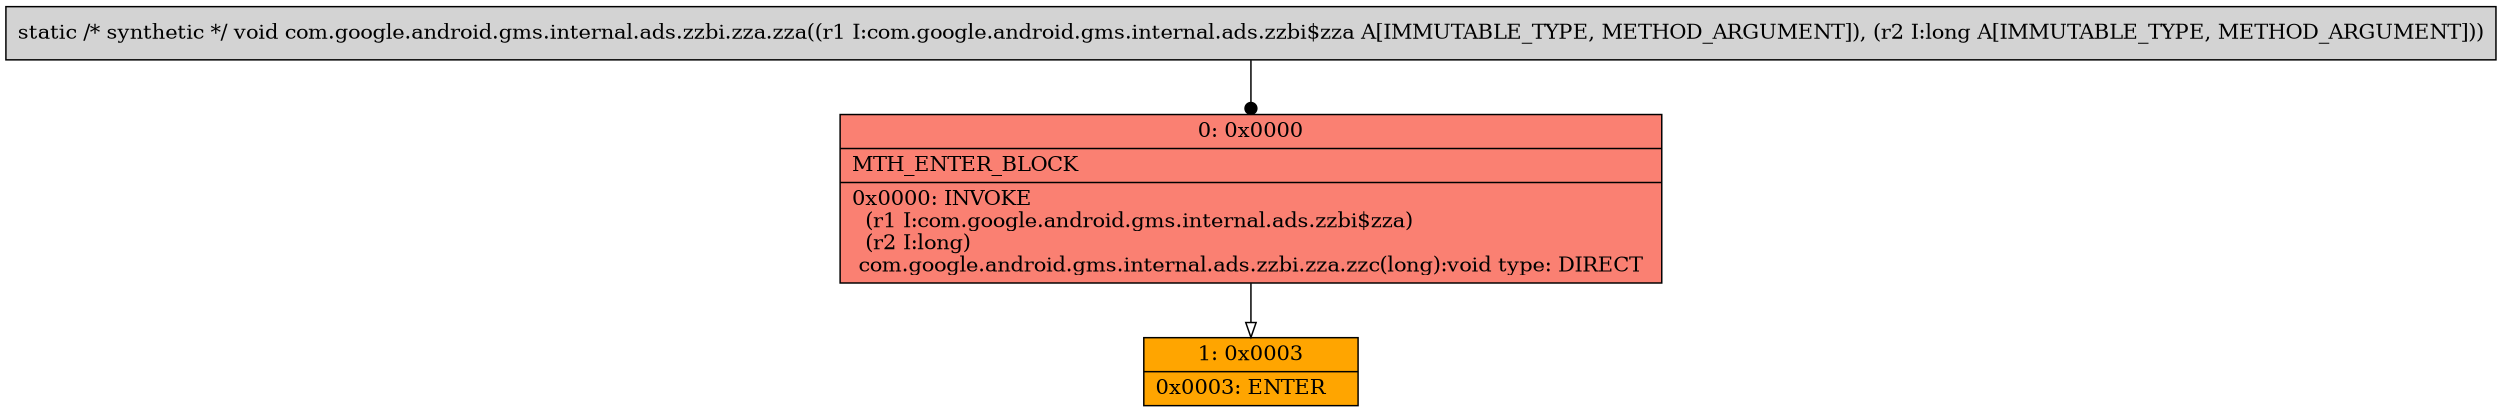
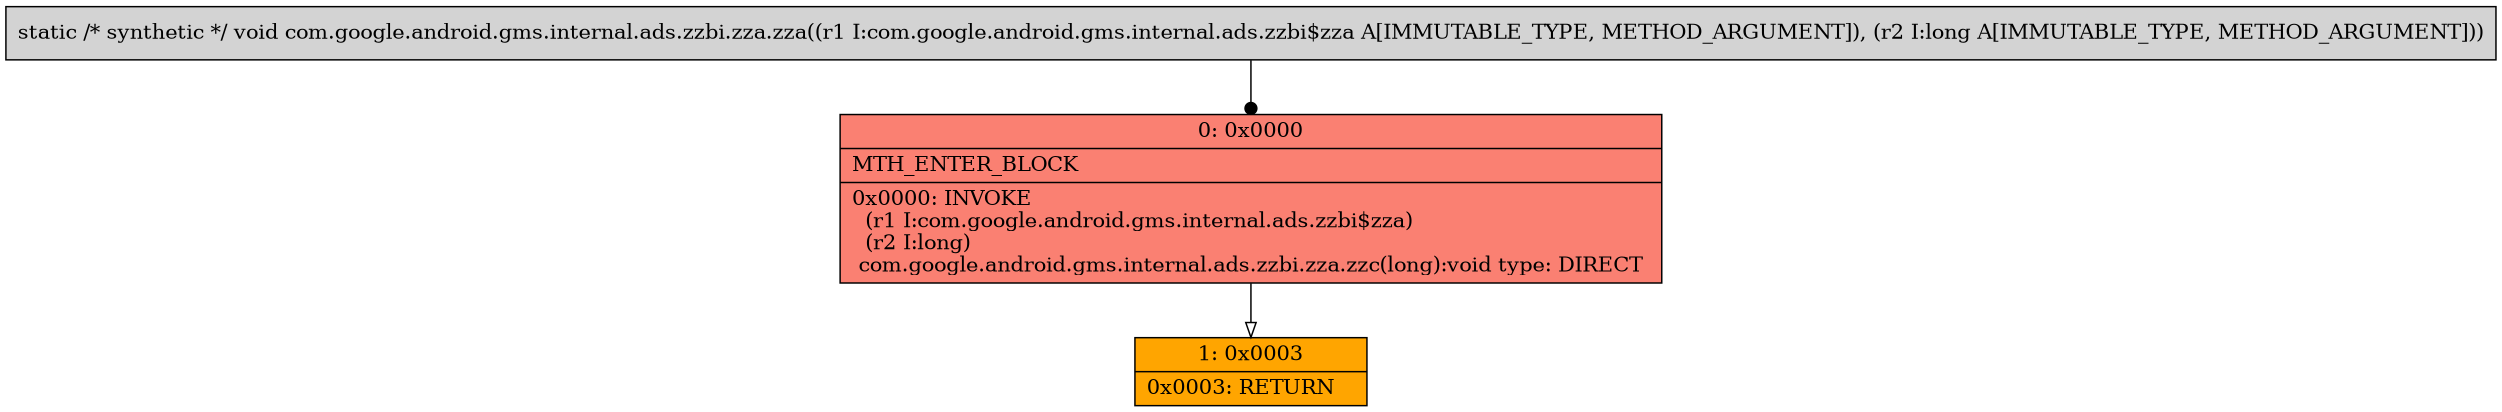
(1251, 388) -> (1251, 388)
